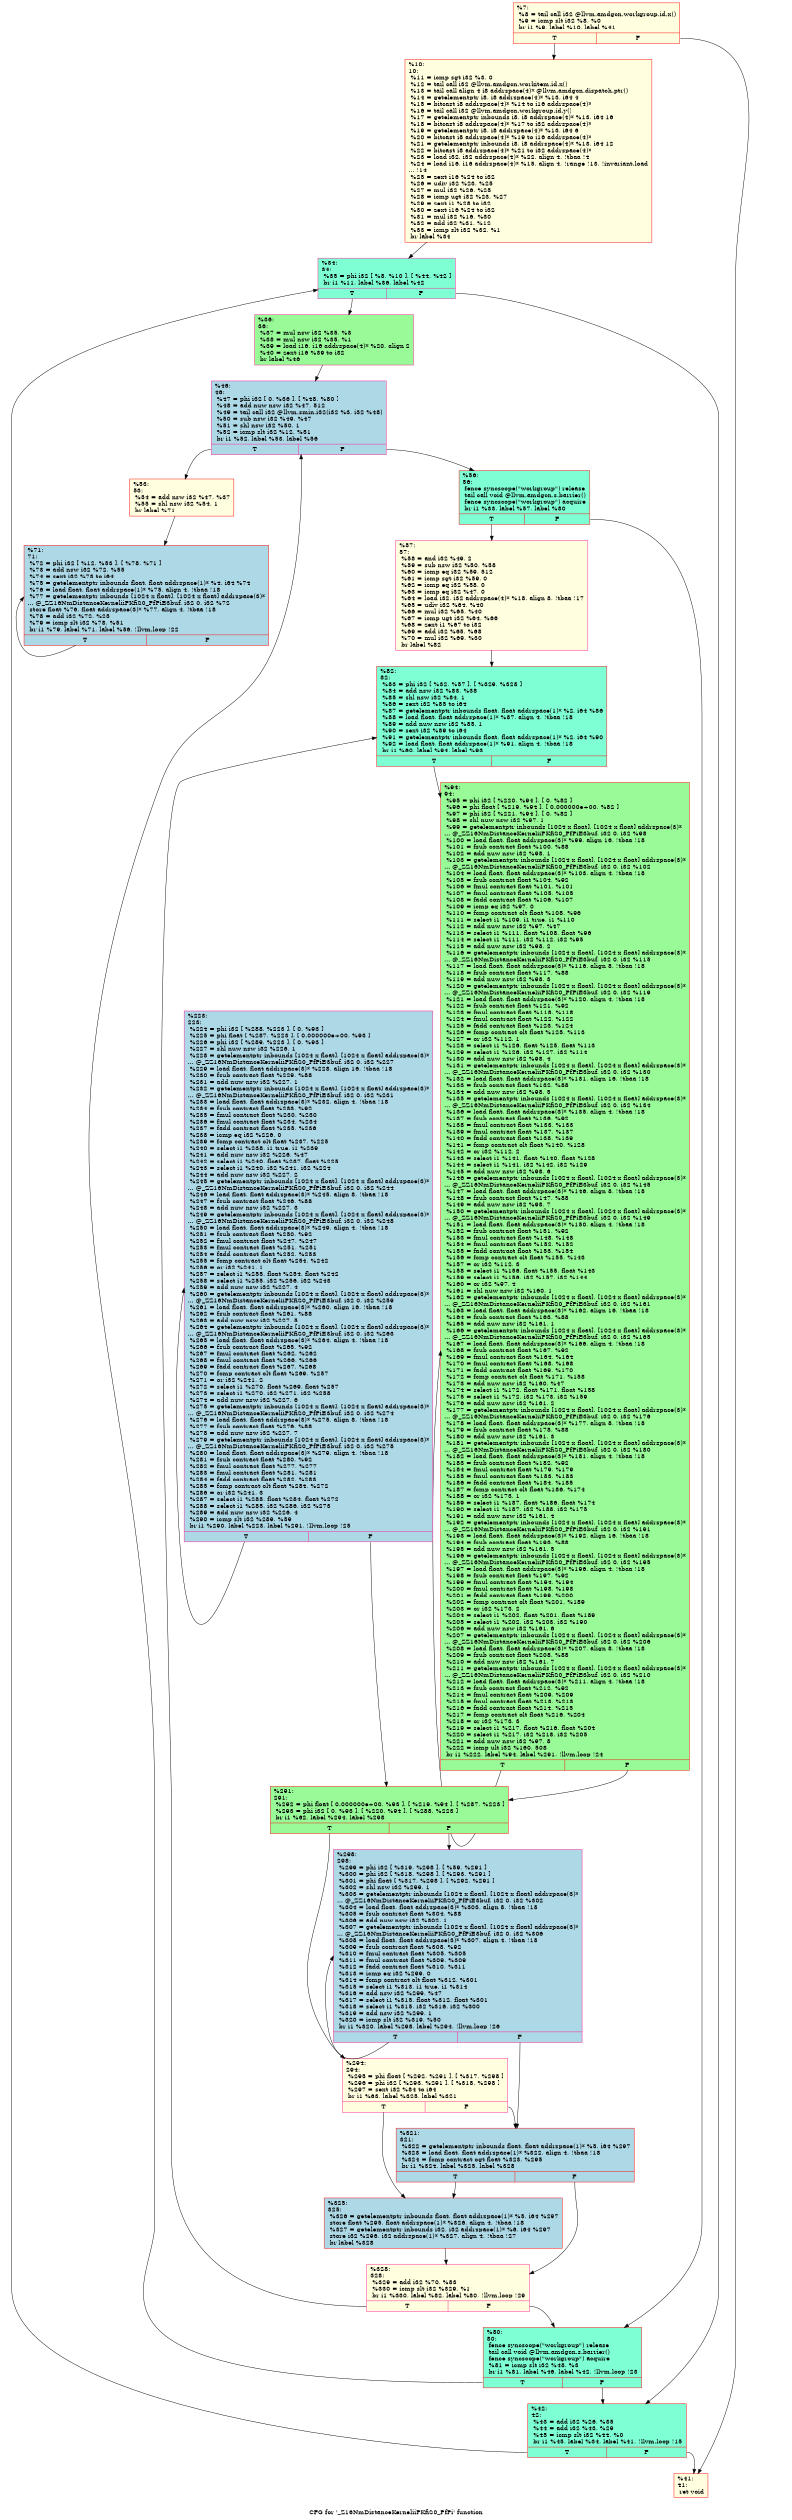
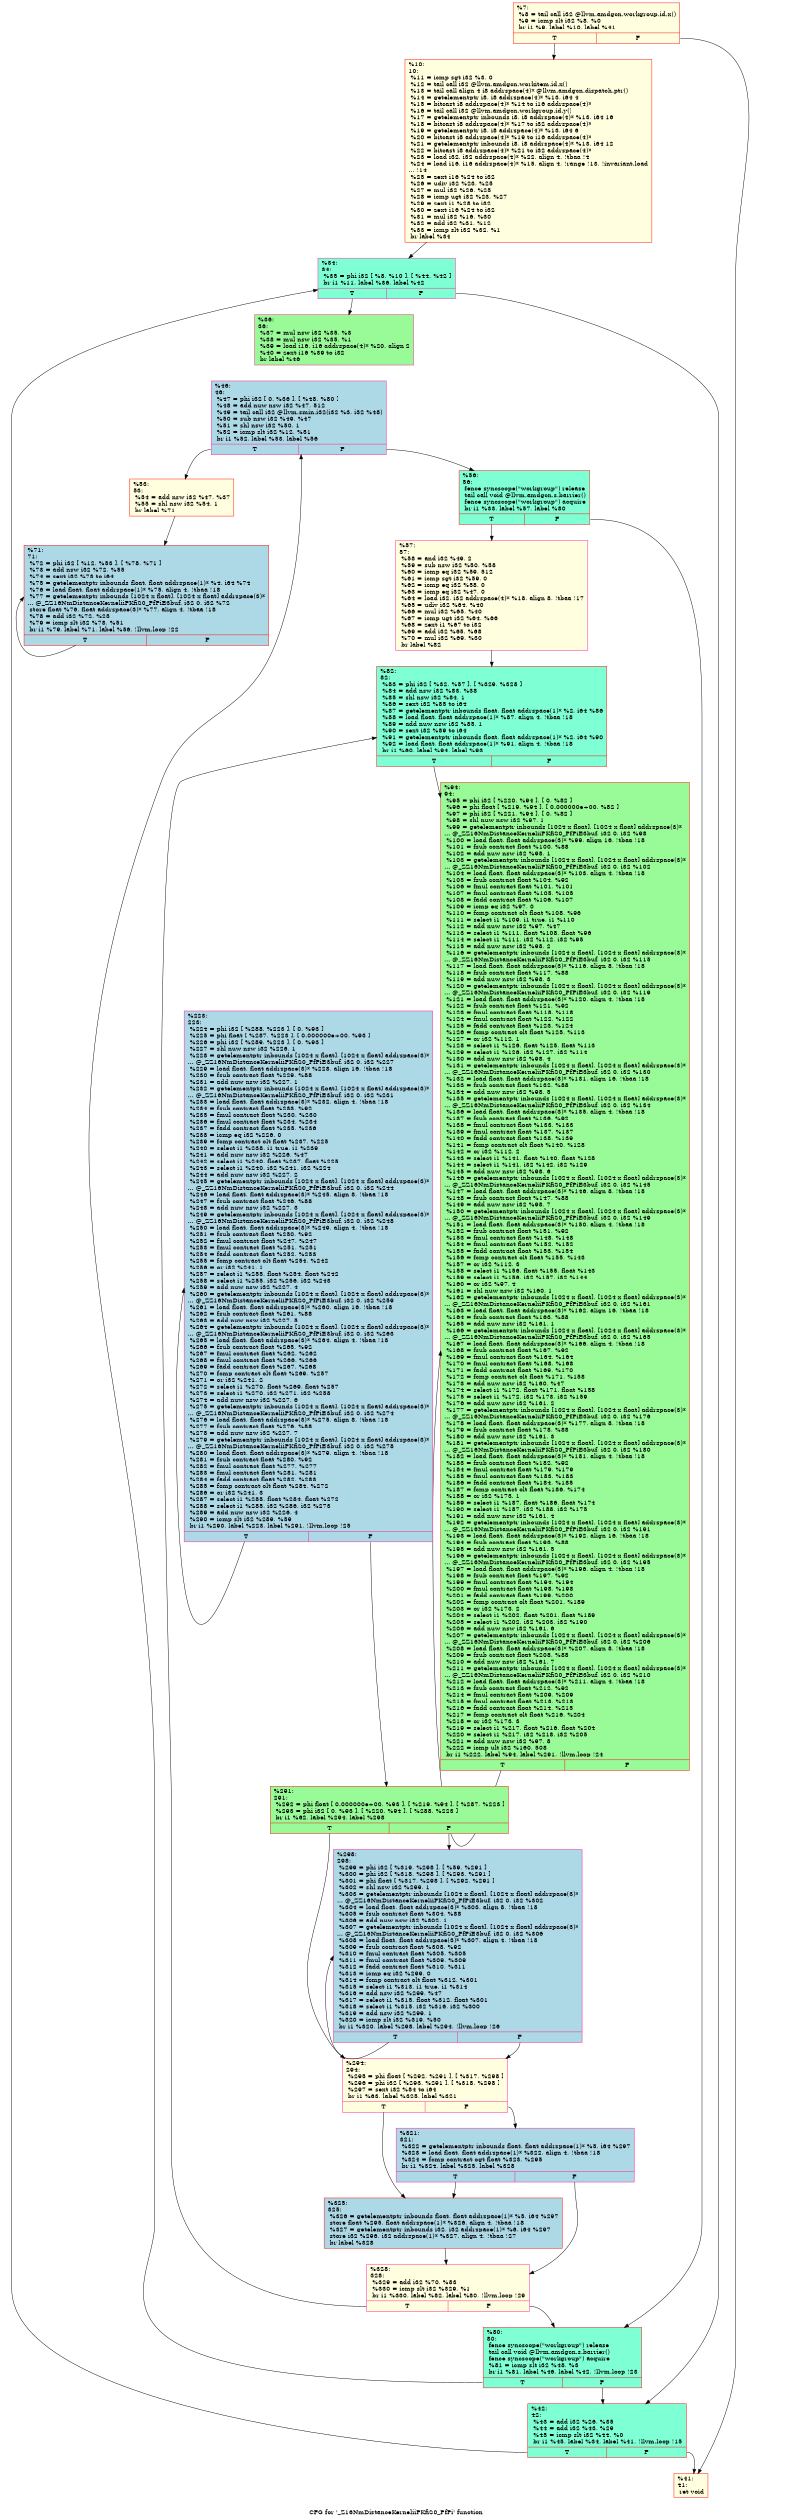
(320, 371) -> none
(573, 1791) -> none
(519, 2083) -> (516, 2050)
(515, 2155) -> (515, 2155)
